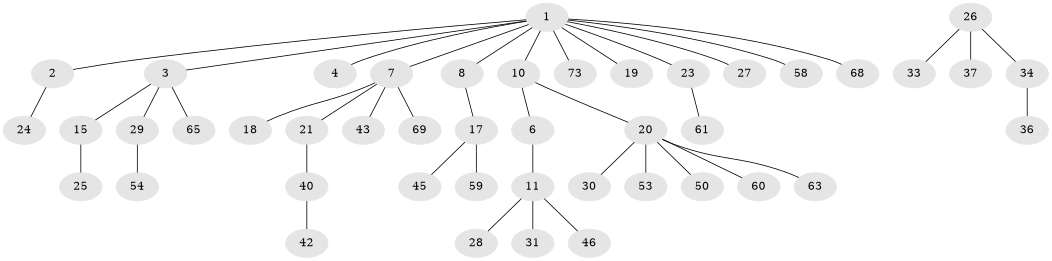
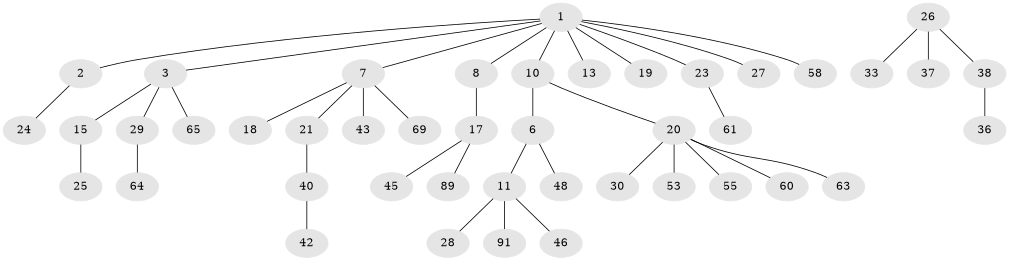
(335, 74) -> none
(575, 74) -> (589, 74)
(858, 74) -> none
(1027, 74) -> (985, 74)
(137, 187) -> (137, 187)
(476, 187) -> (448, 187)
none -> (561, 187)
(702, 187) -> (731, 187)
(533, 243) -> (505, 243)
